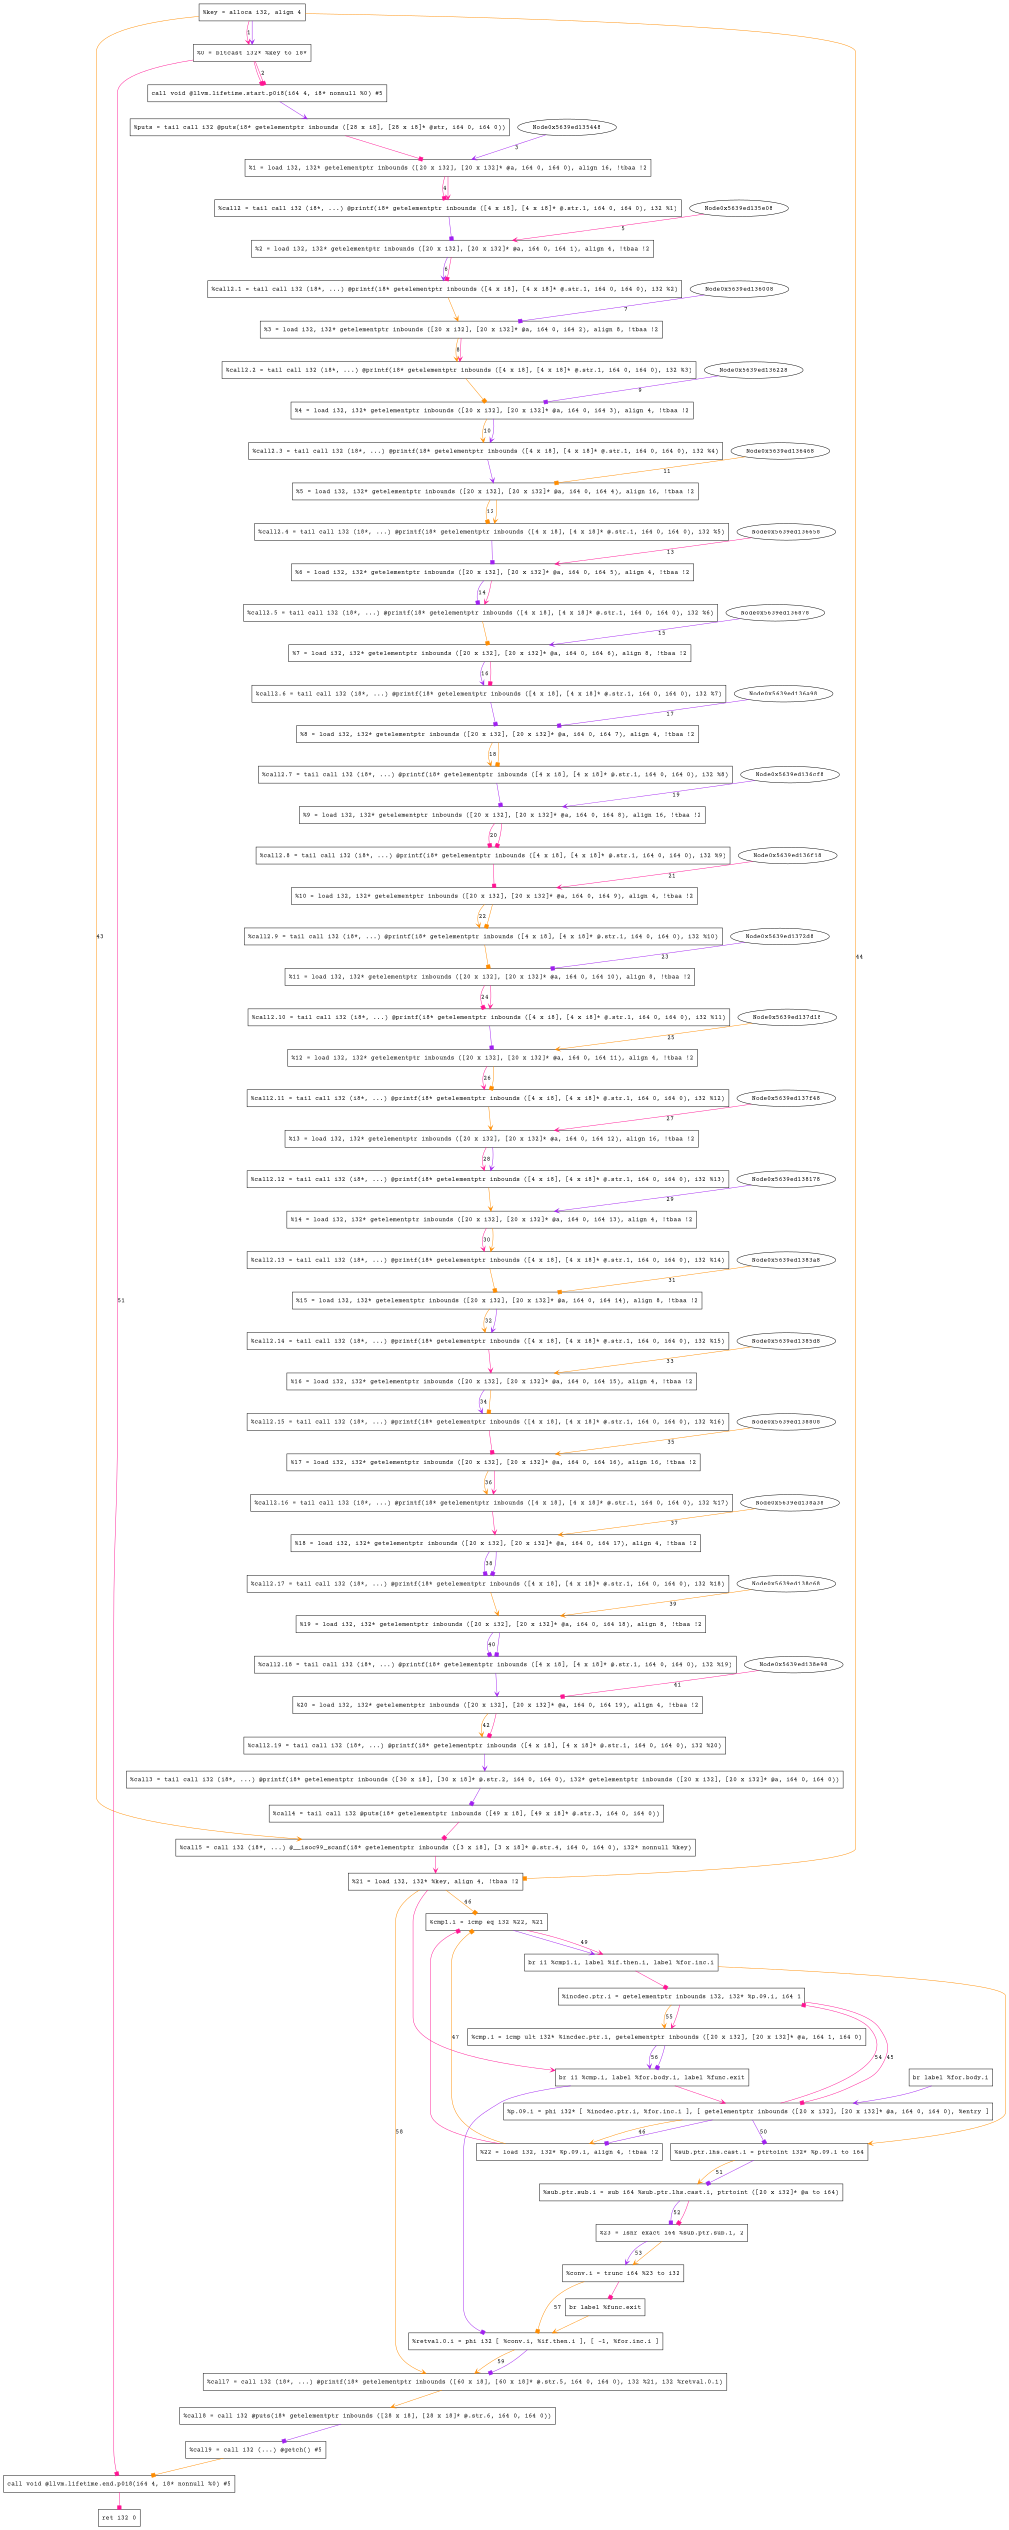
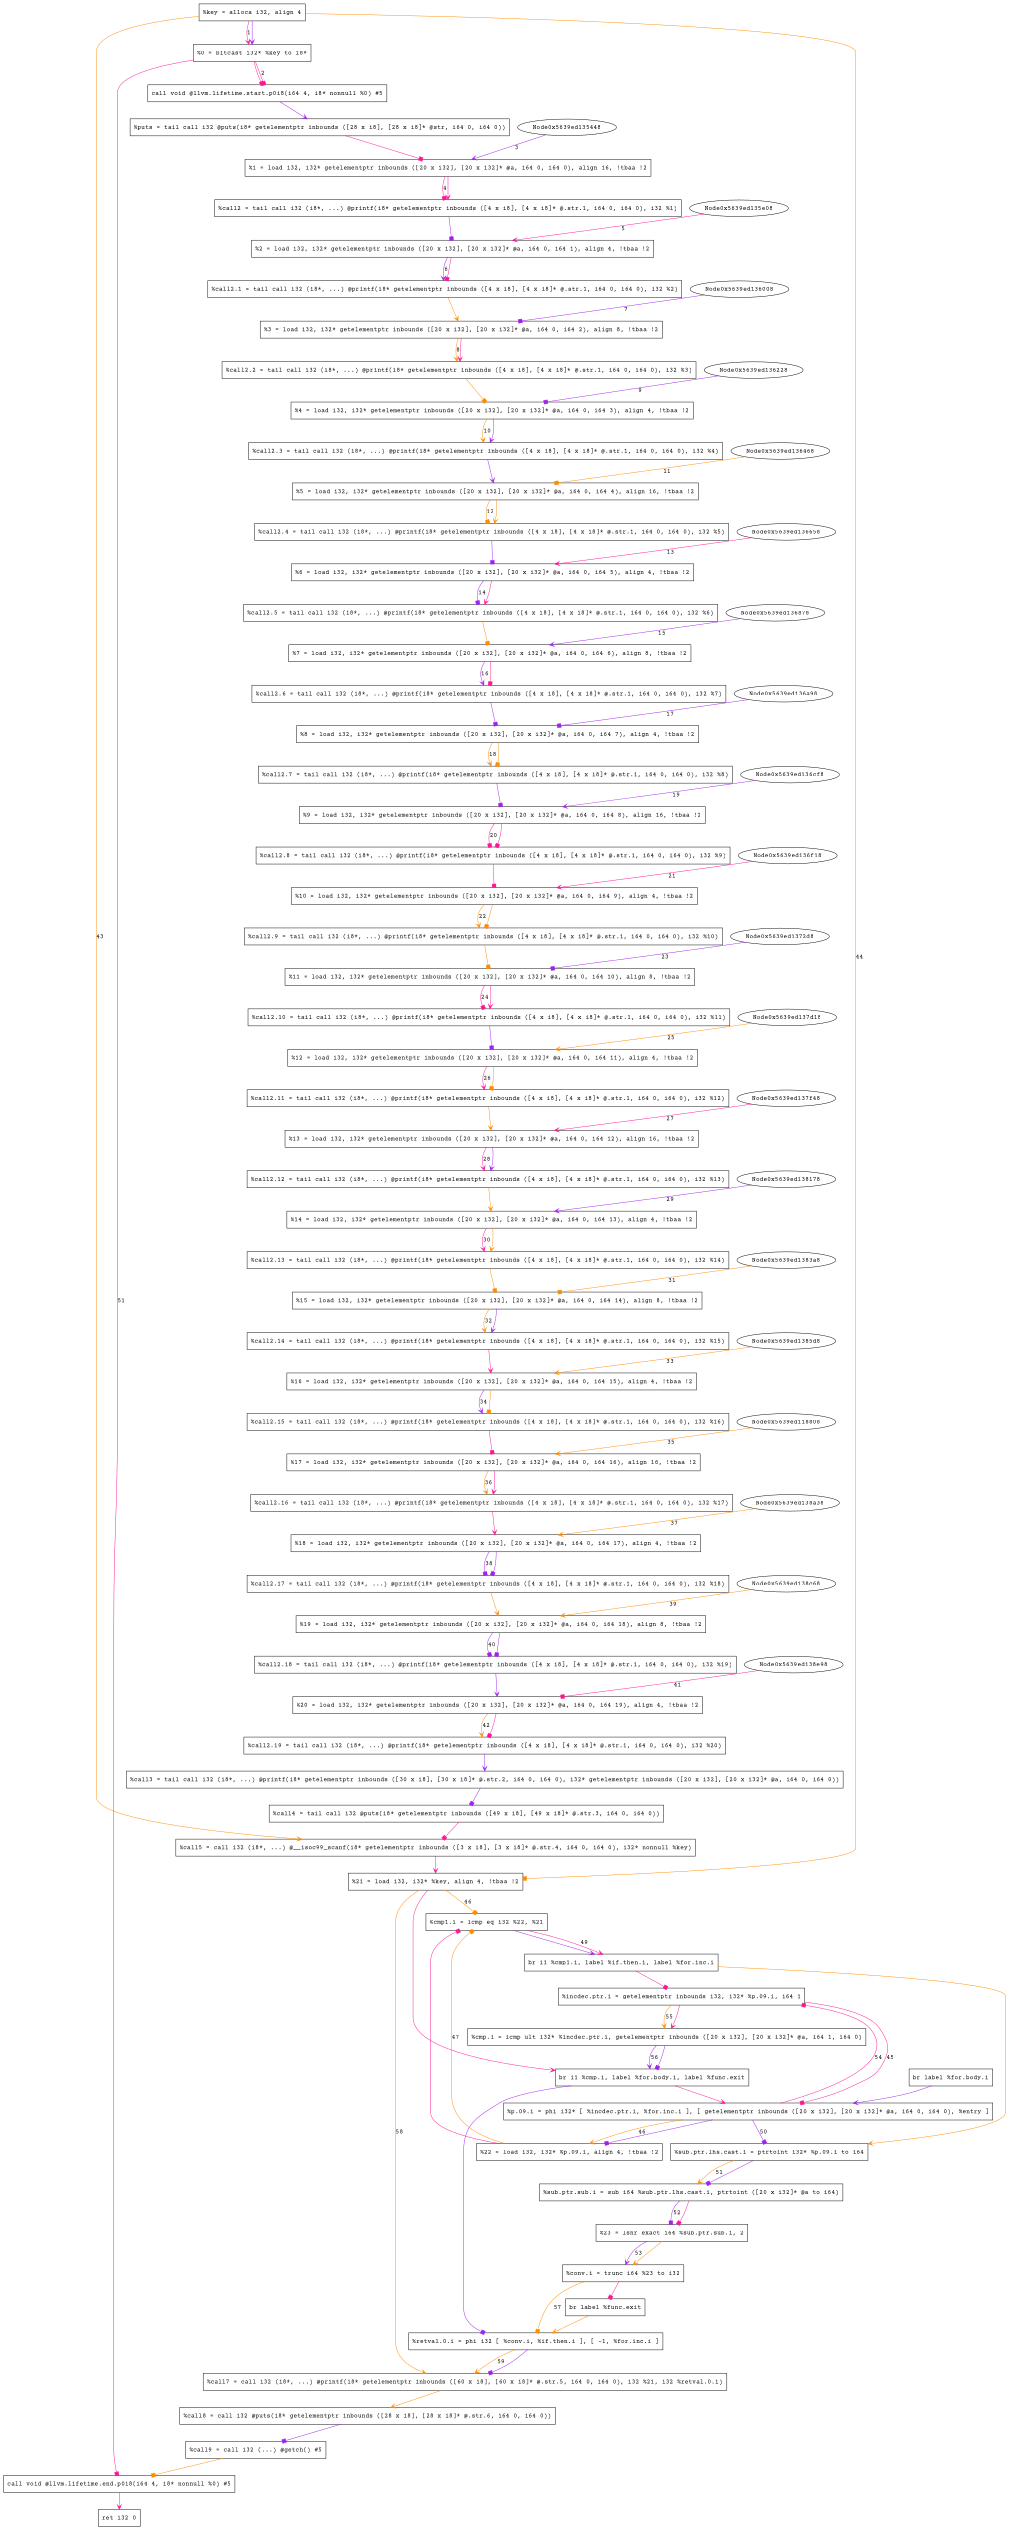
(786, 1422) -> (786, 1422)
(119, 2498) -> (119, 2498)
